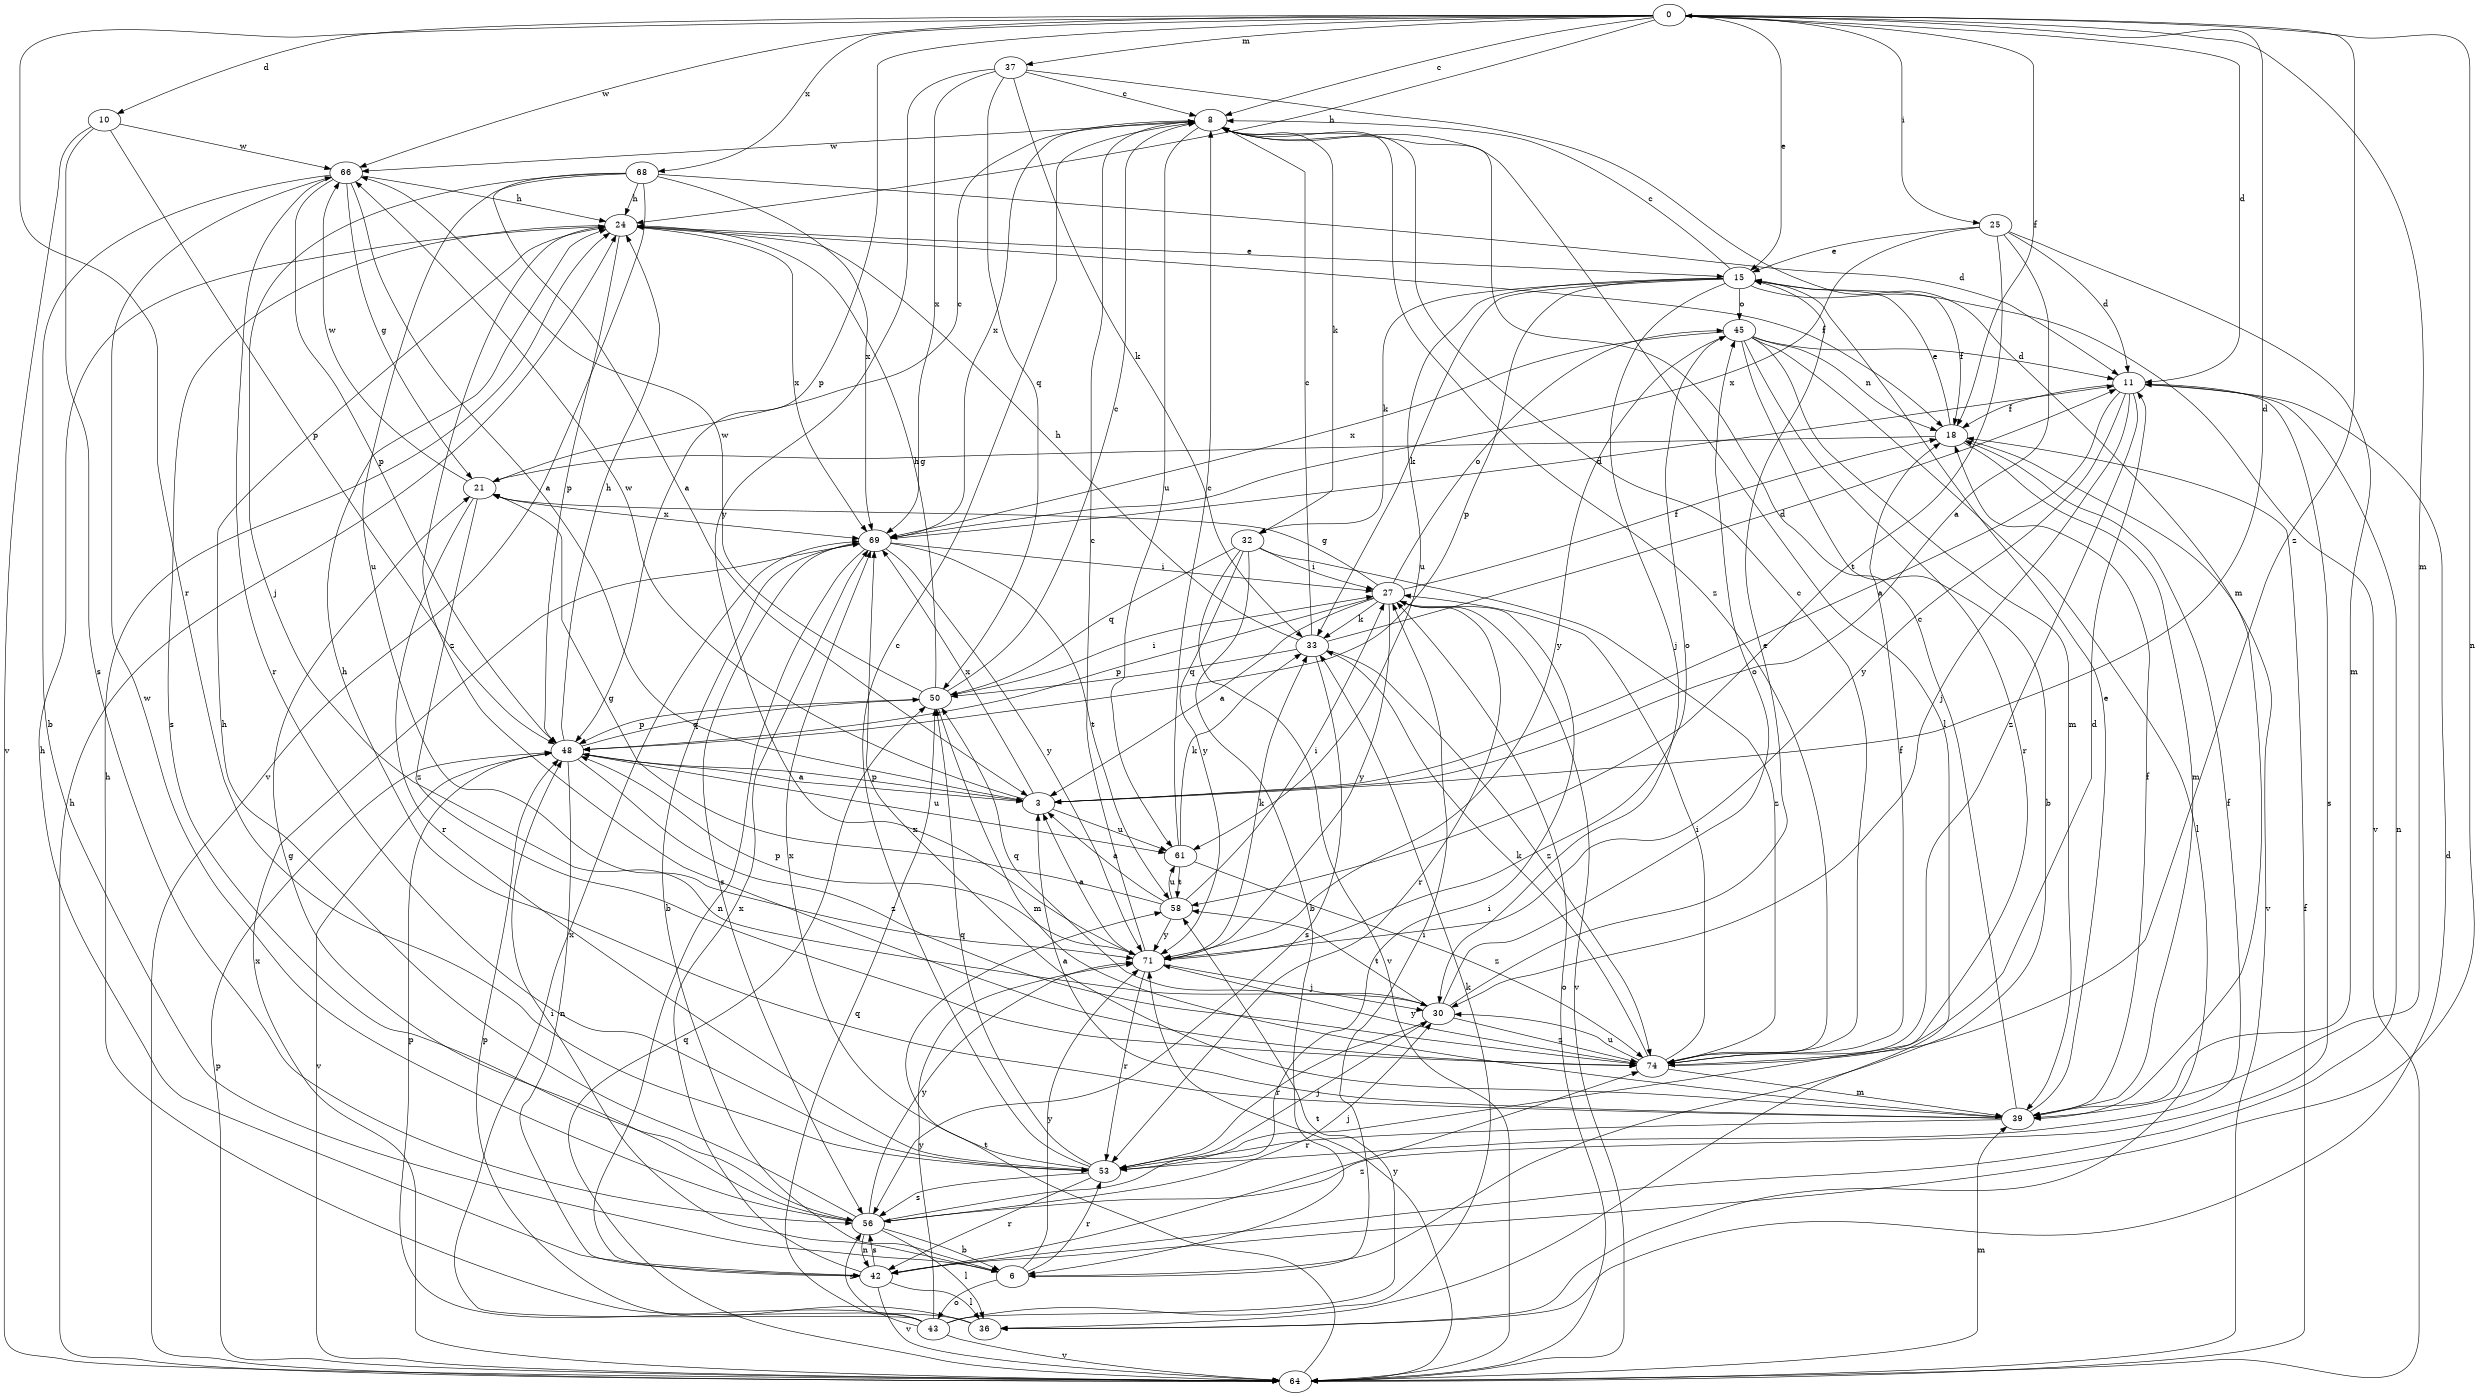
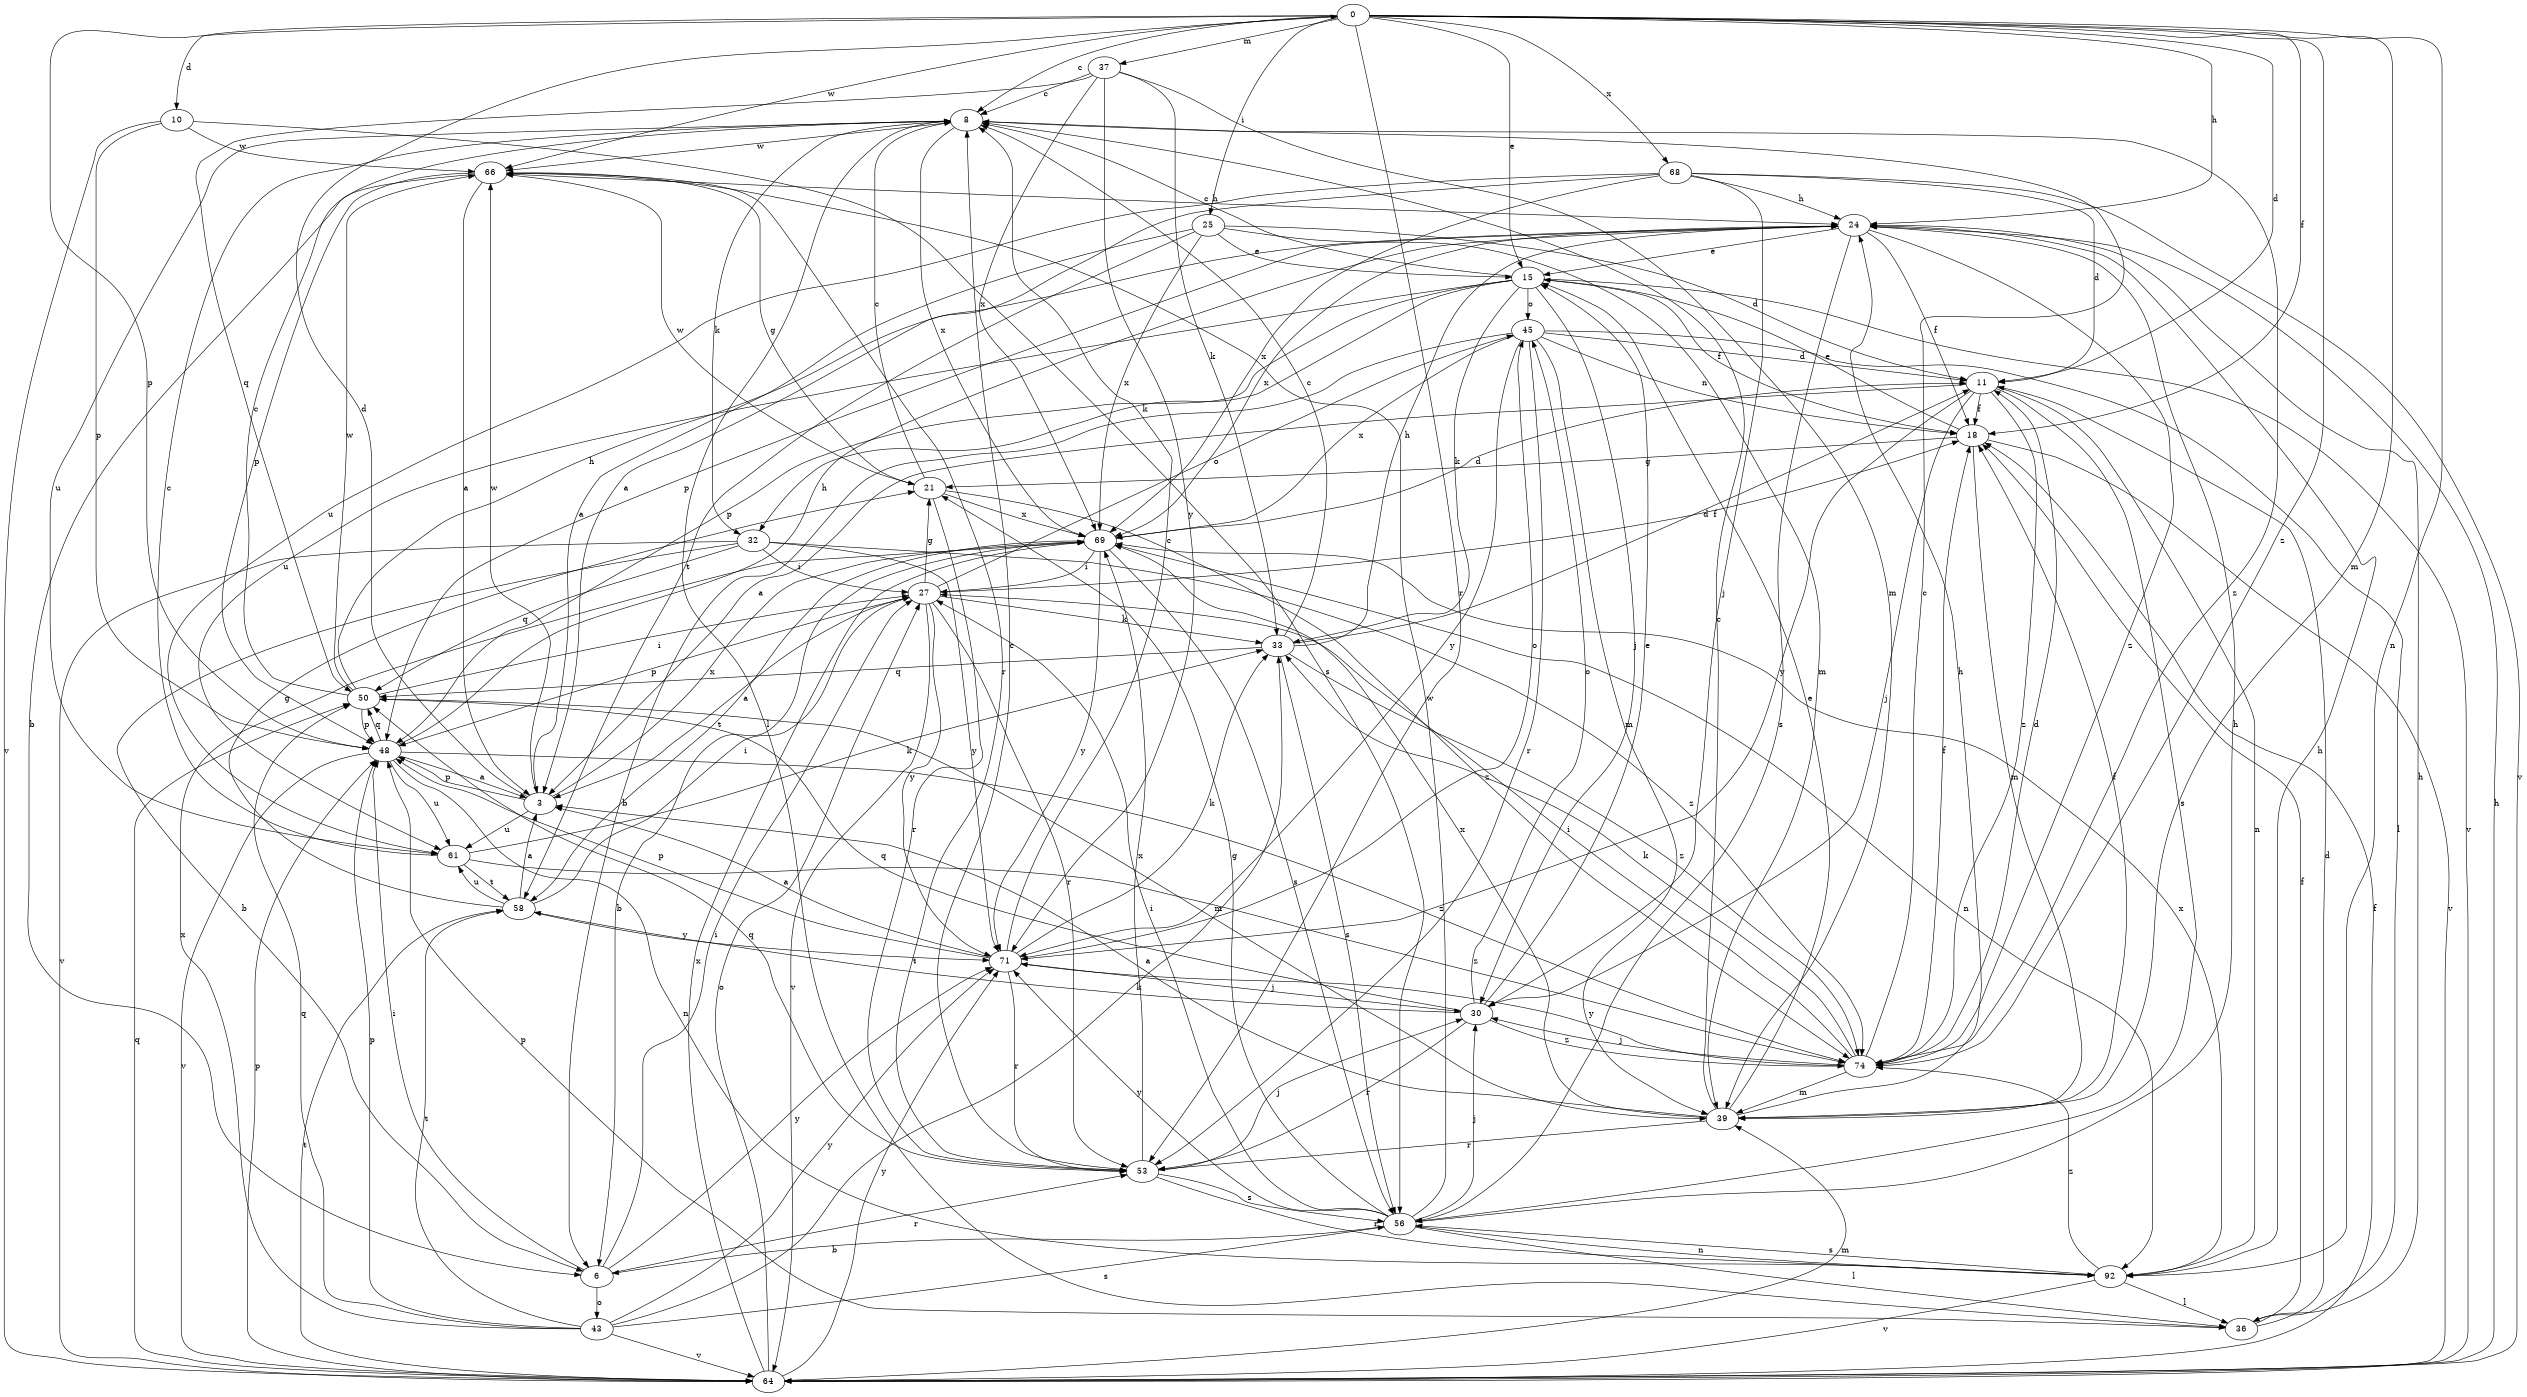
(432, 756) -> (693, 331)
(1611, 1040) -> (1621, 1040)
(2057, 1128) -> (2301, 837)
(876, 1277) -> (2110, 1277)
